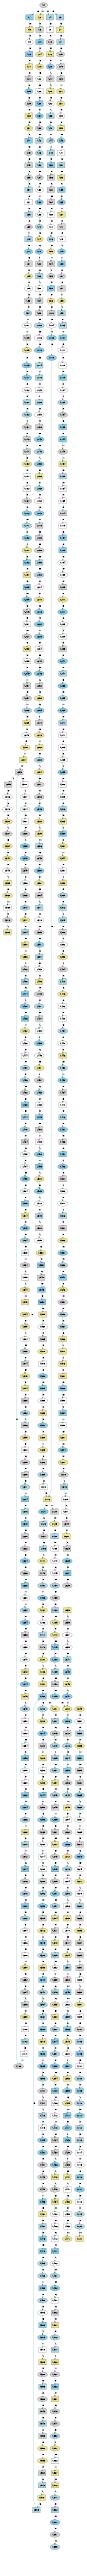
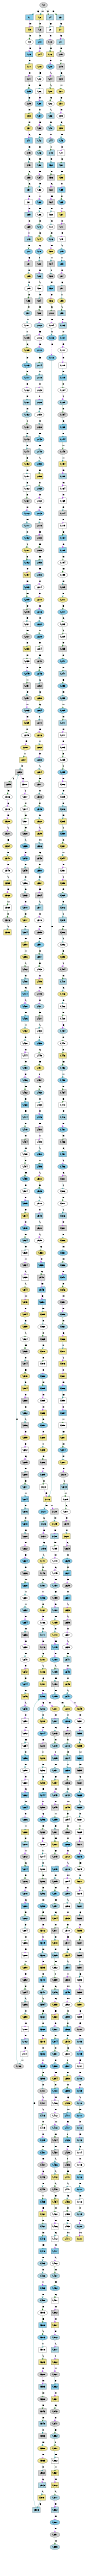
(40, 60) -> none
(63, 531) -> (63, 531)
(32, 1314) -> (25, 1308)
none -> (67, 1598)
(67, 1702) -> (73, 1702)
(55, 1862) -> none
